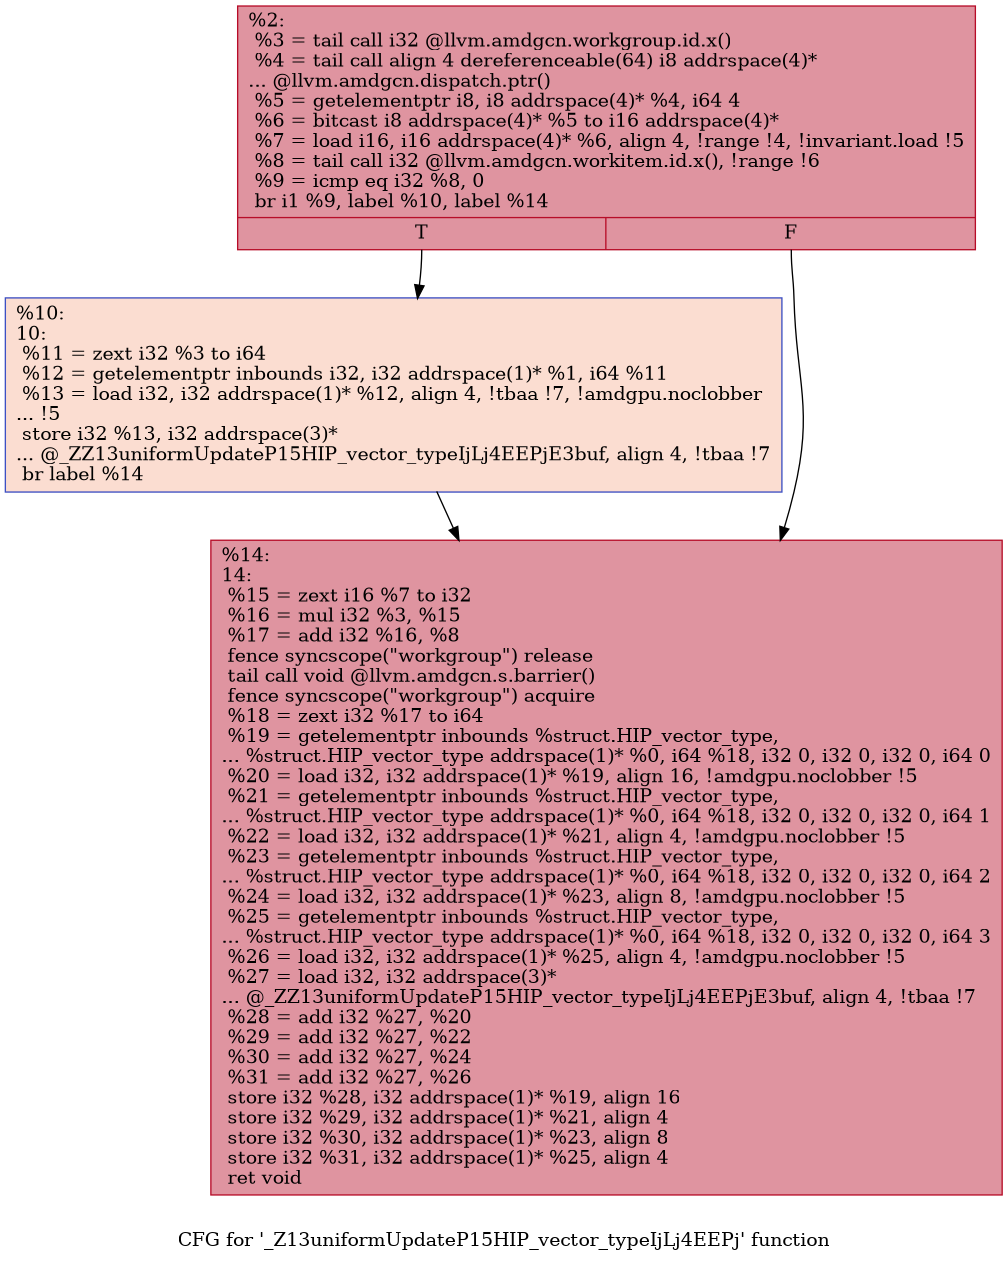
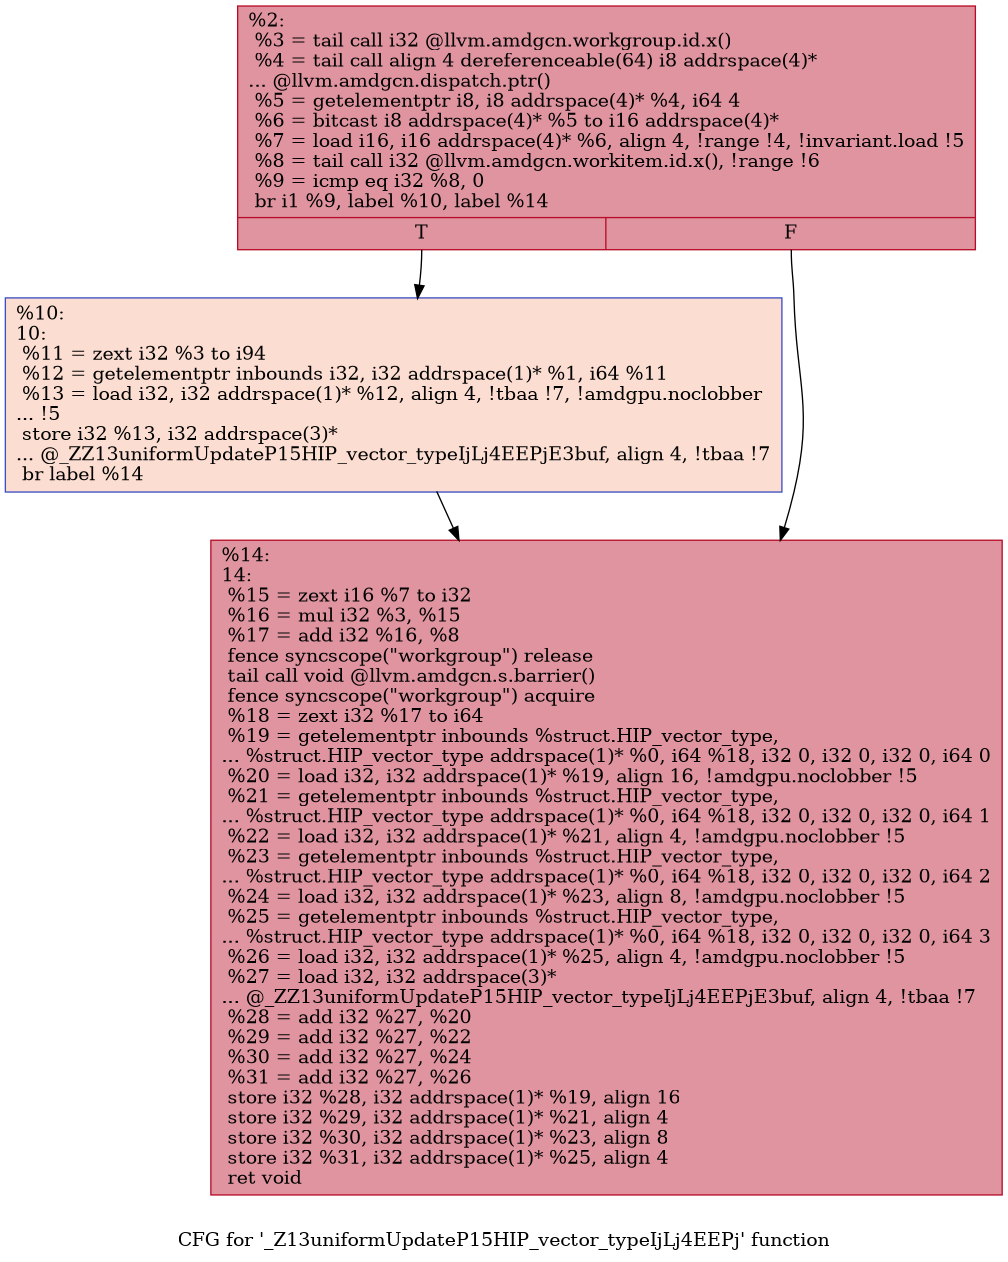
(141, 354) -> (141, 354)
